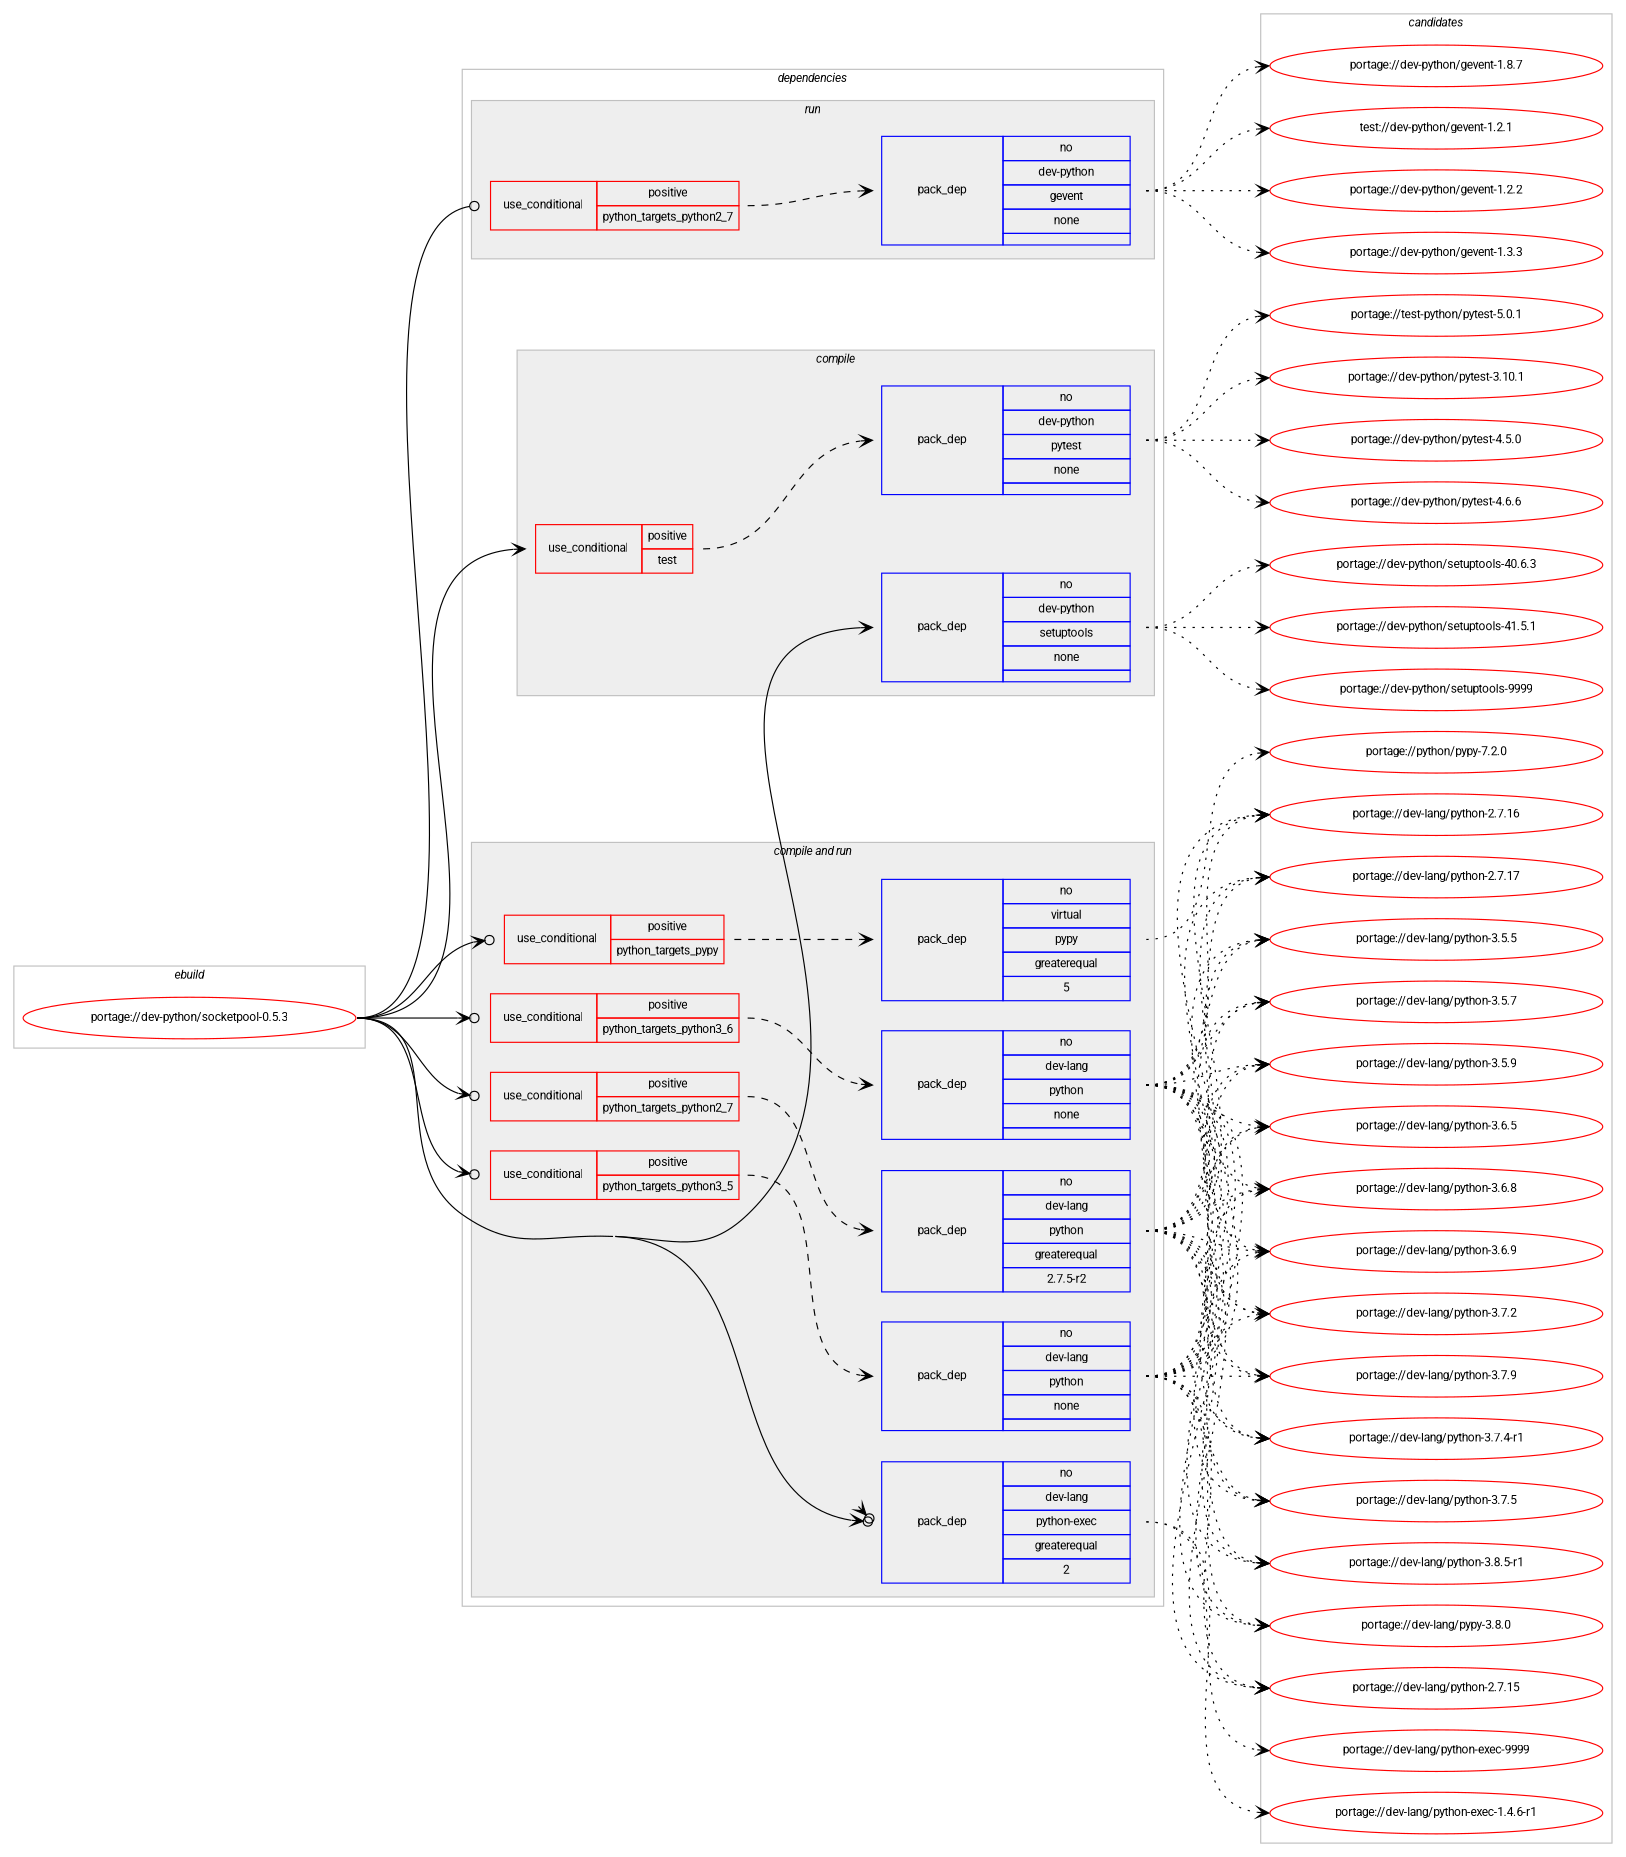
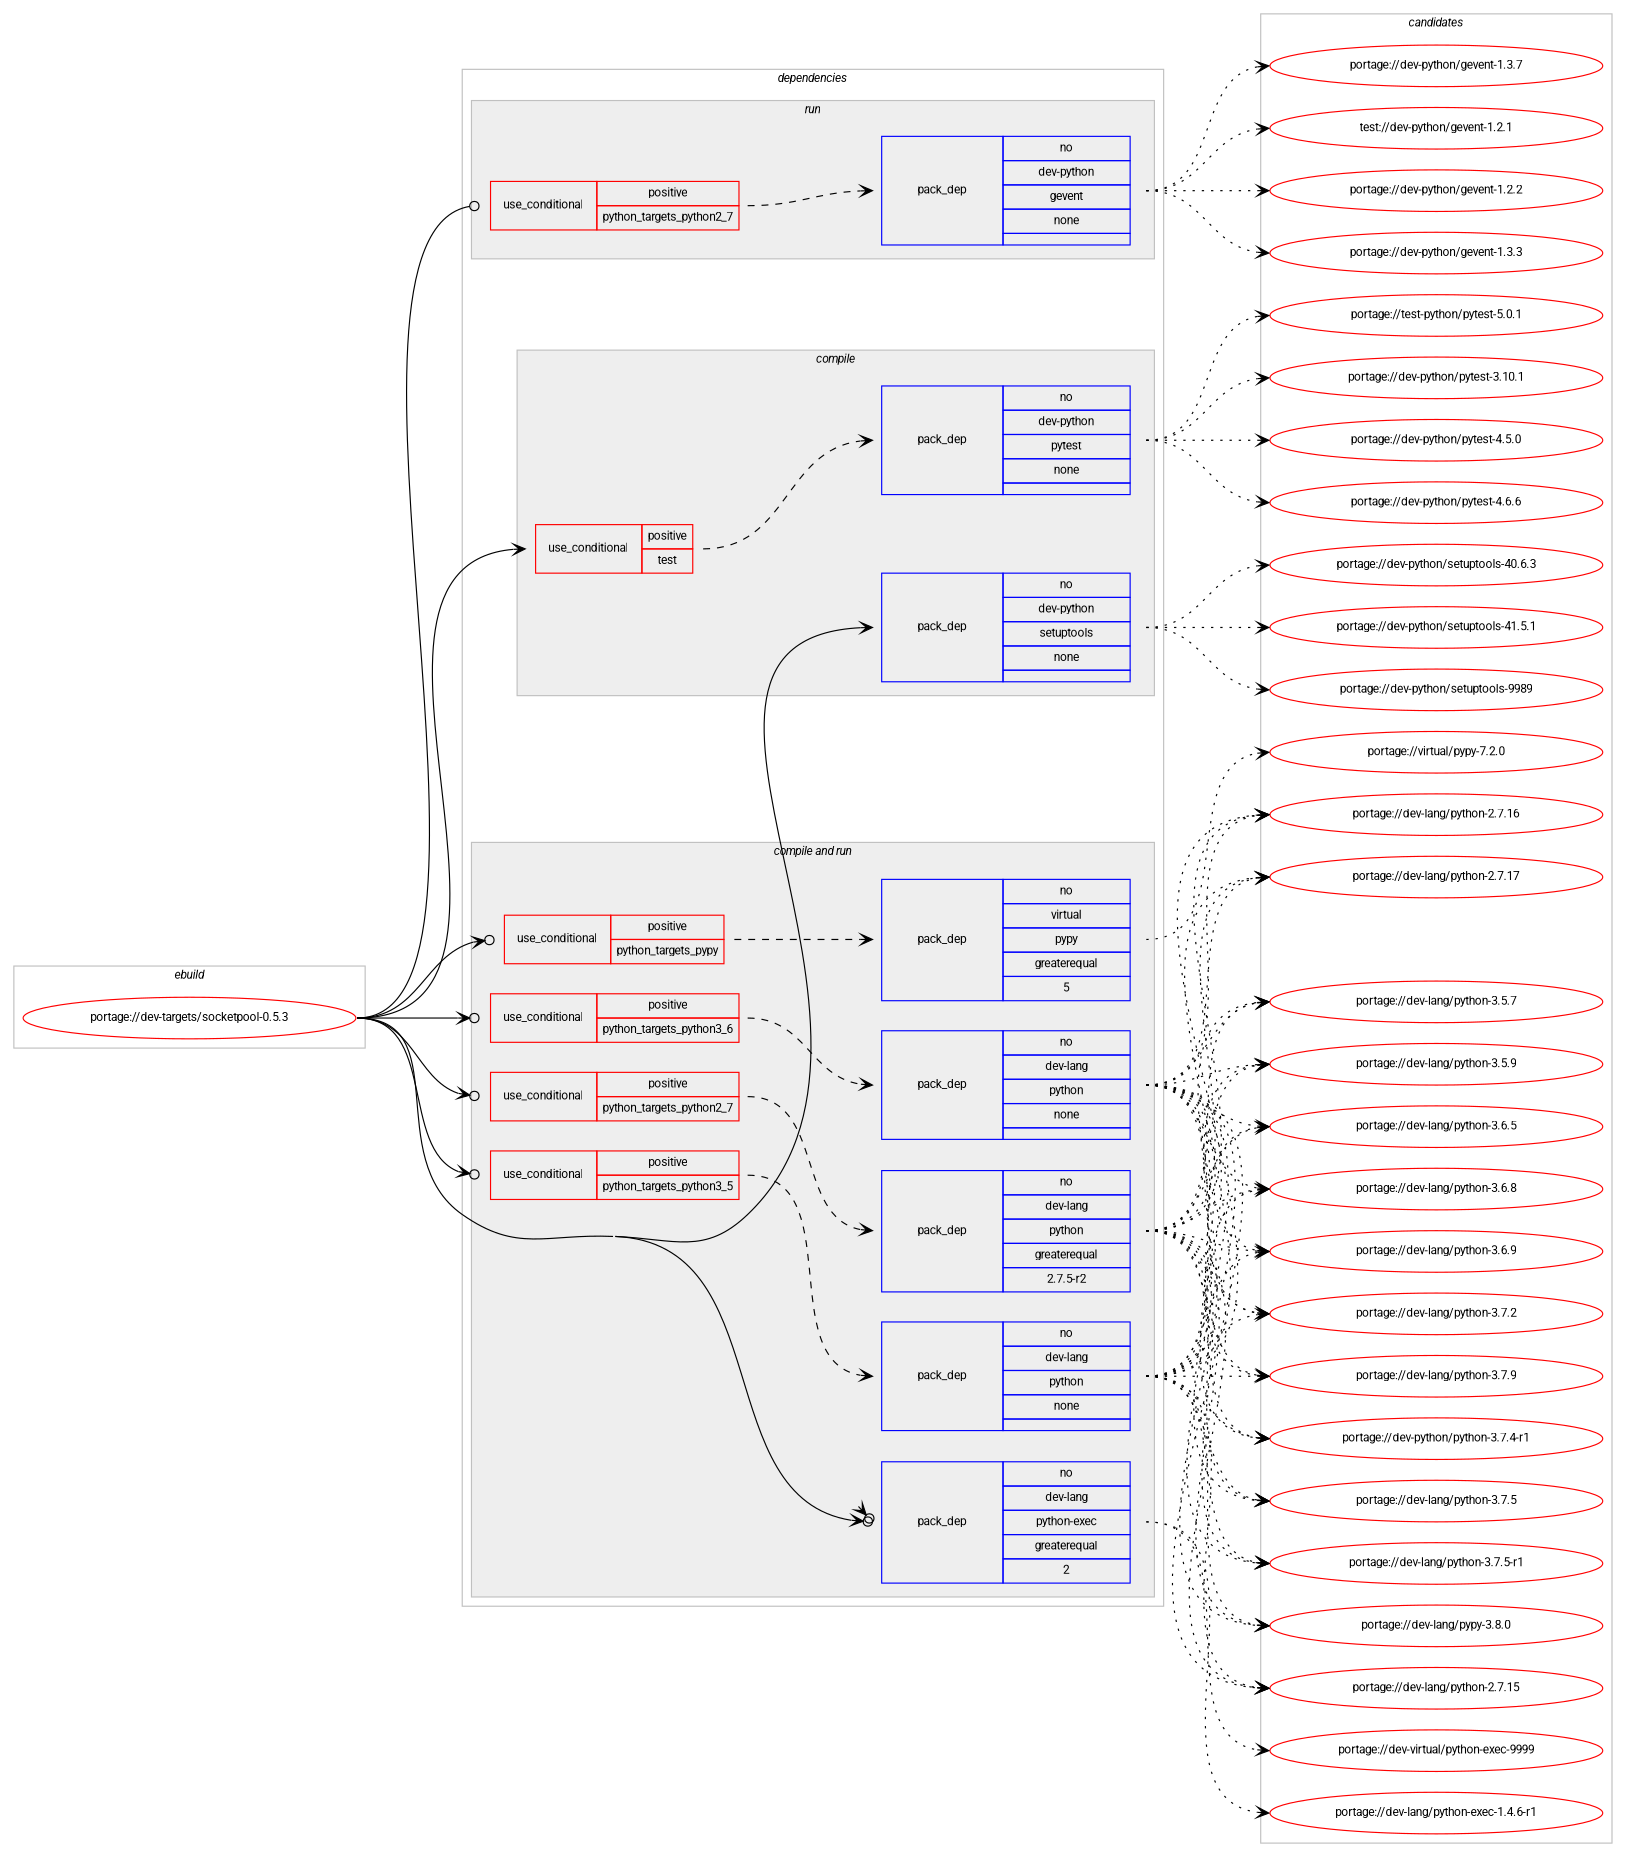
(1436, 66) -> (1436, 66)
(1436, 690) -> (1436, 690)
(1436, 752) -> (1436, 752)
(1436, 939) -> none
(190, 1018) -> (190, 1018)
(1436, 1439) -> (1436, 1439)
(1436, 1563) -> (1436, 1563)
(1436, 1751) -> (1436, 1751)
